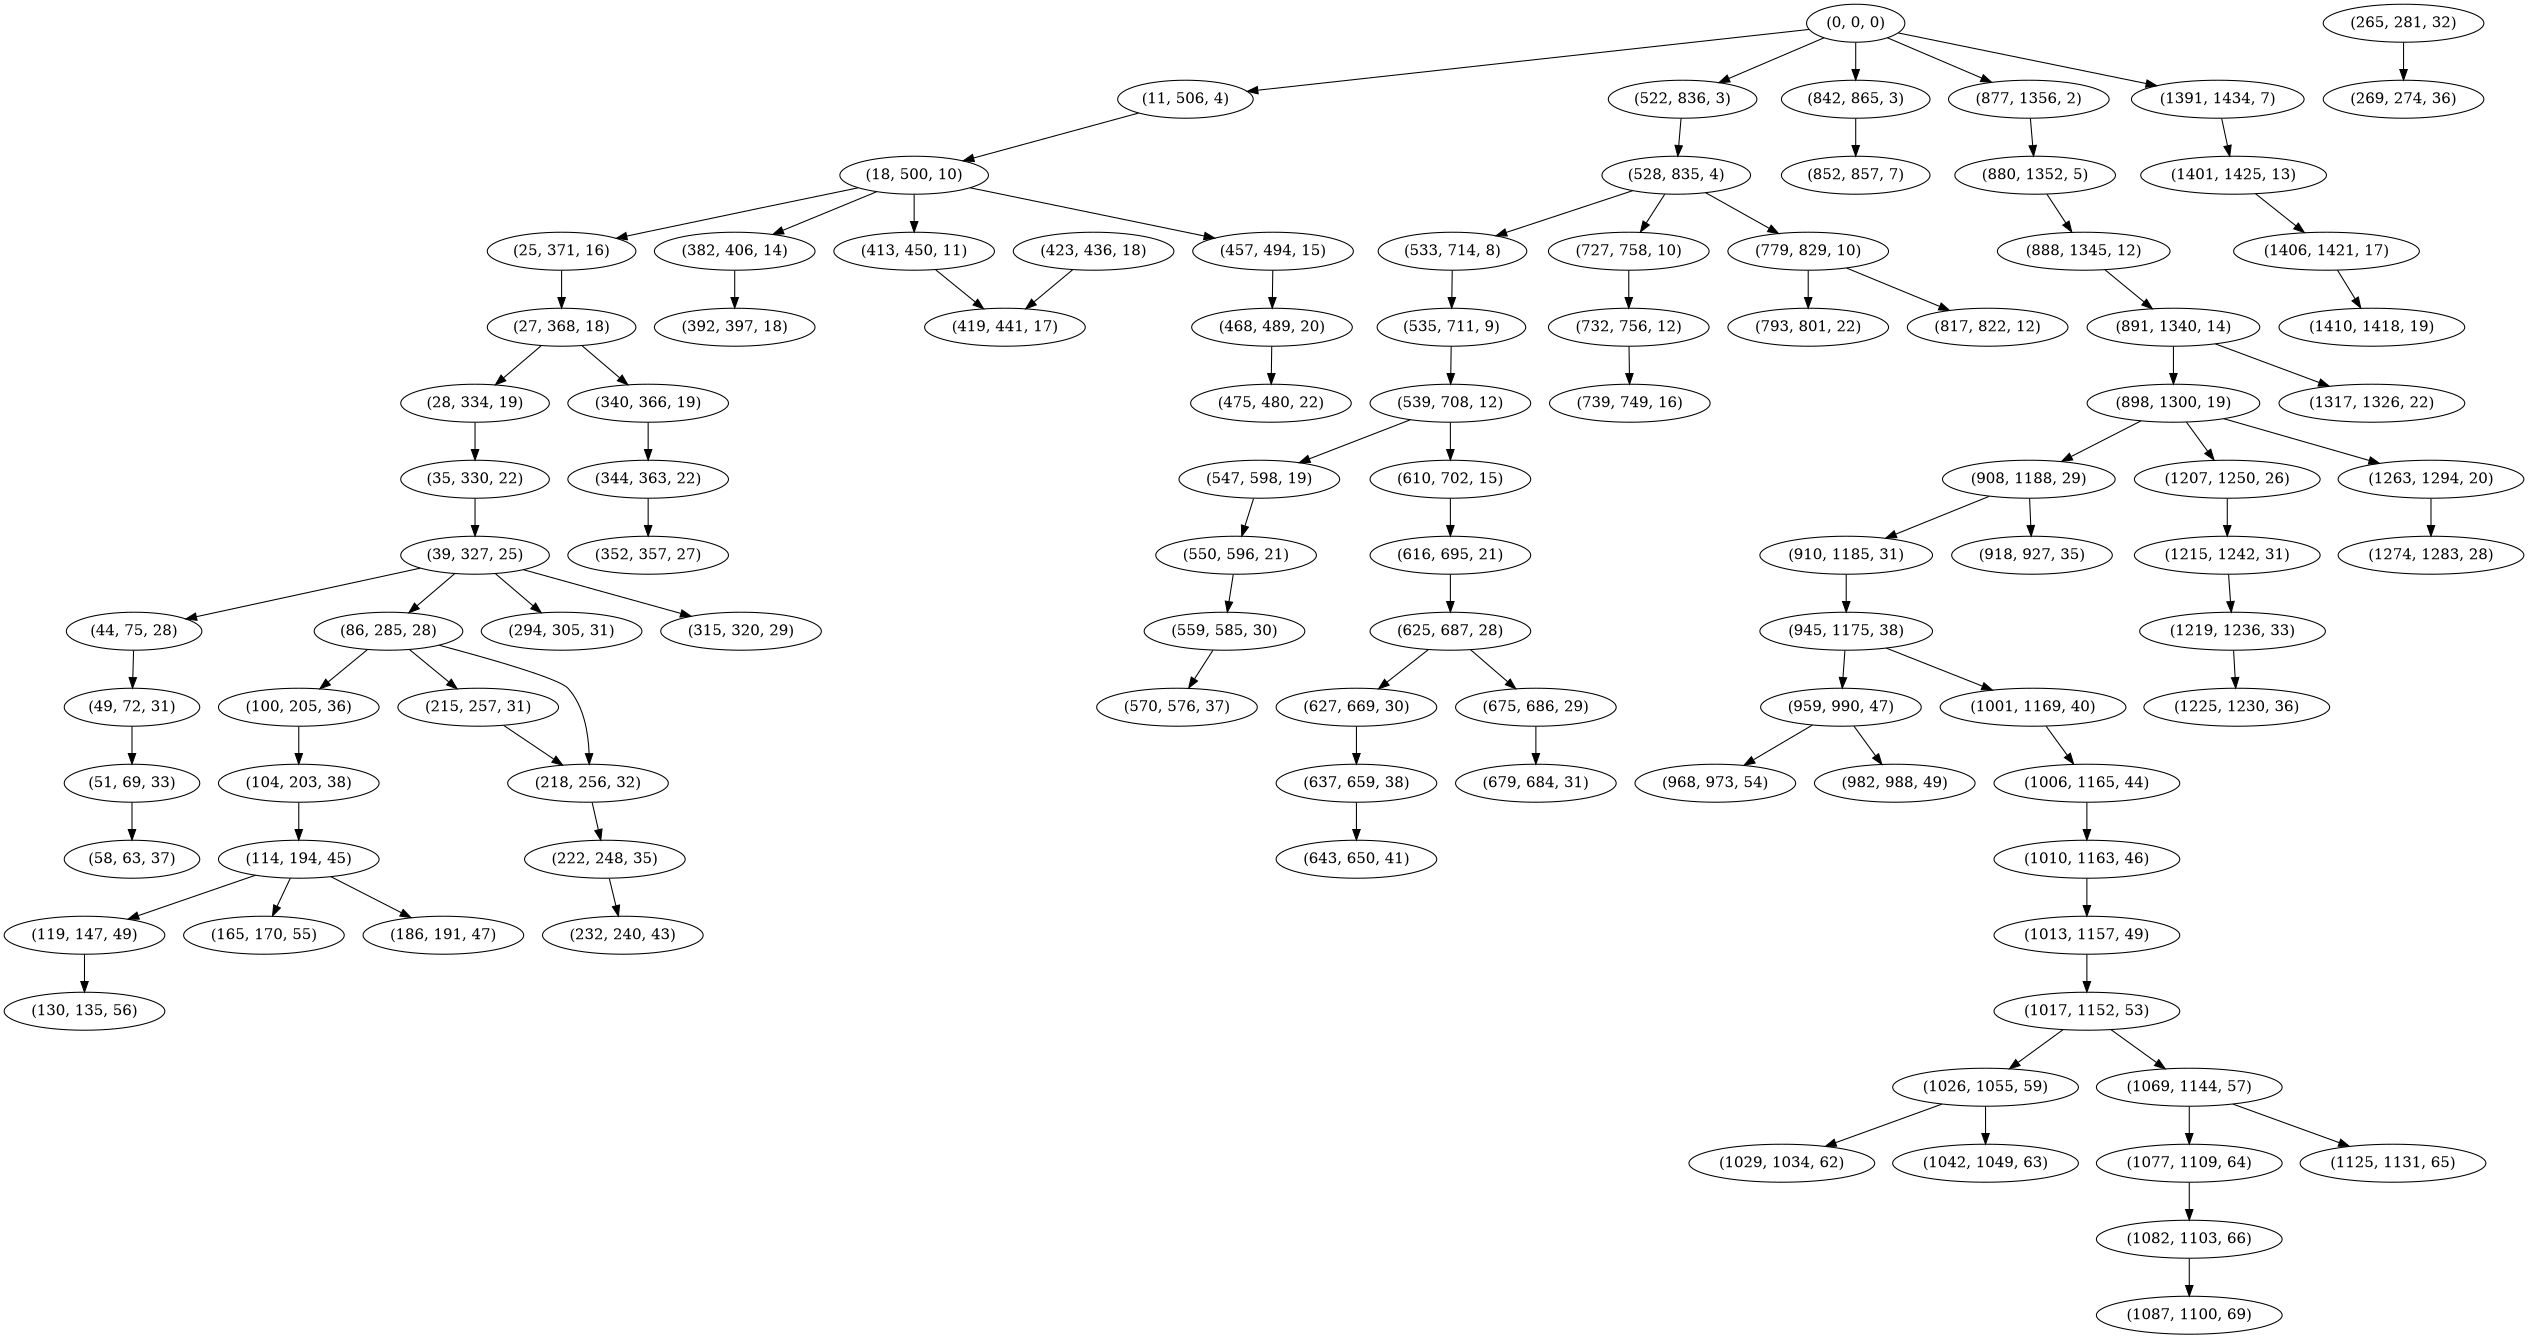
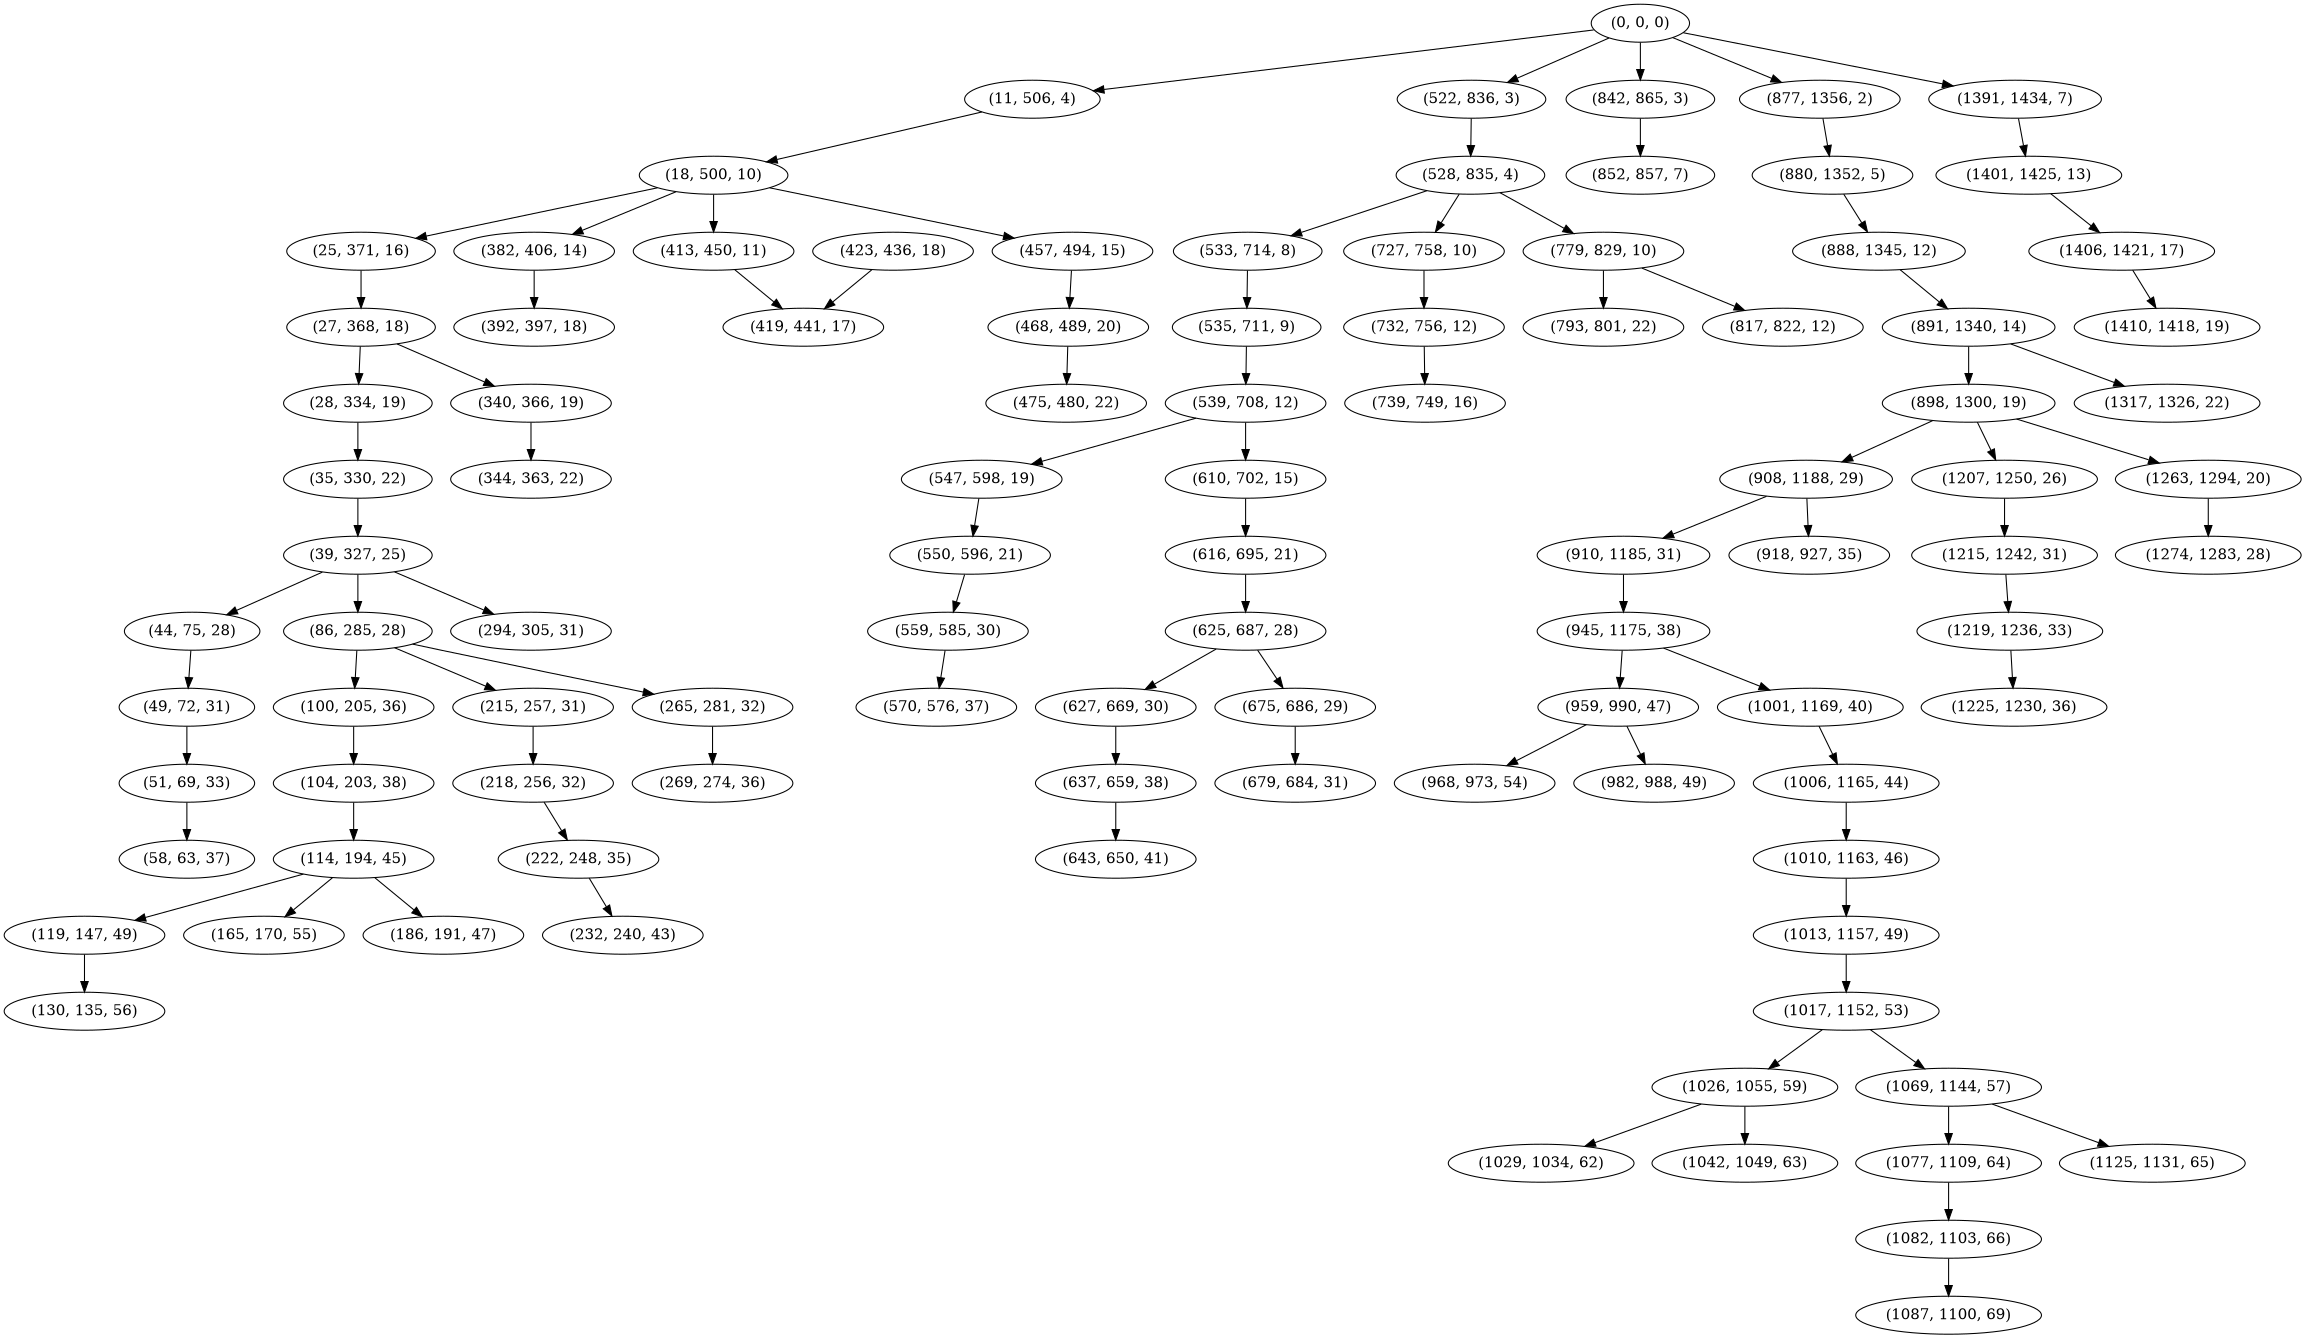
(648, 555) -> none
(741, 631) -> none
(538, 674) -> (528, 668)
